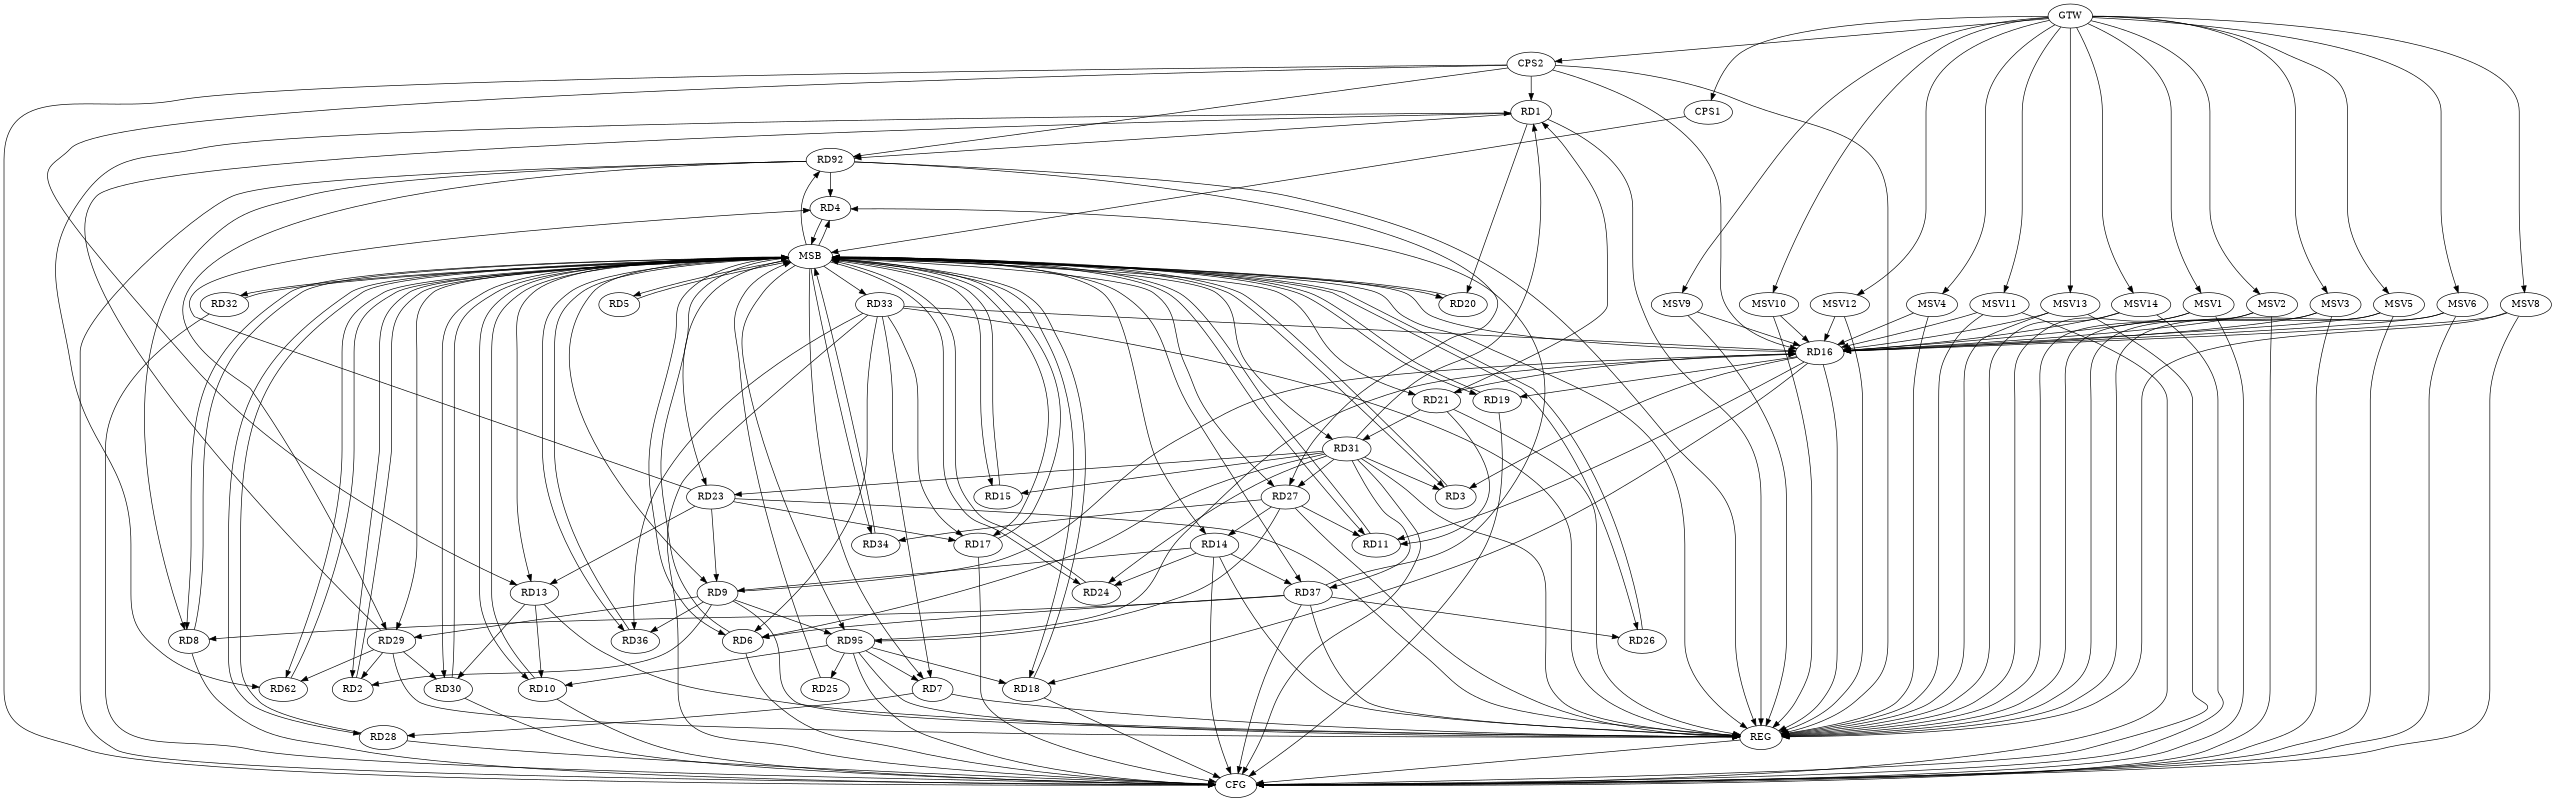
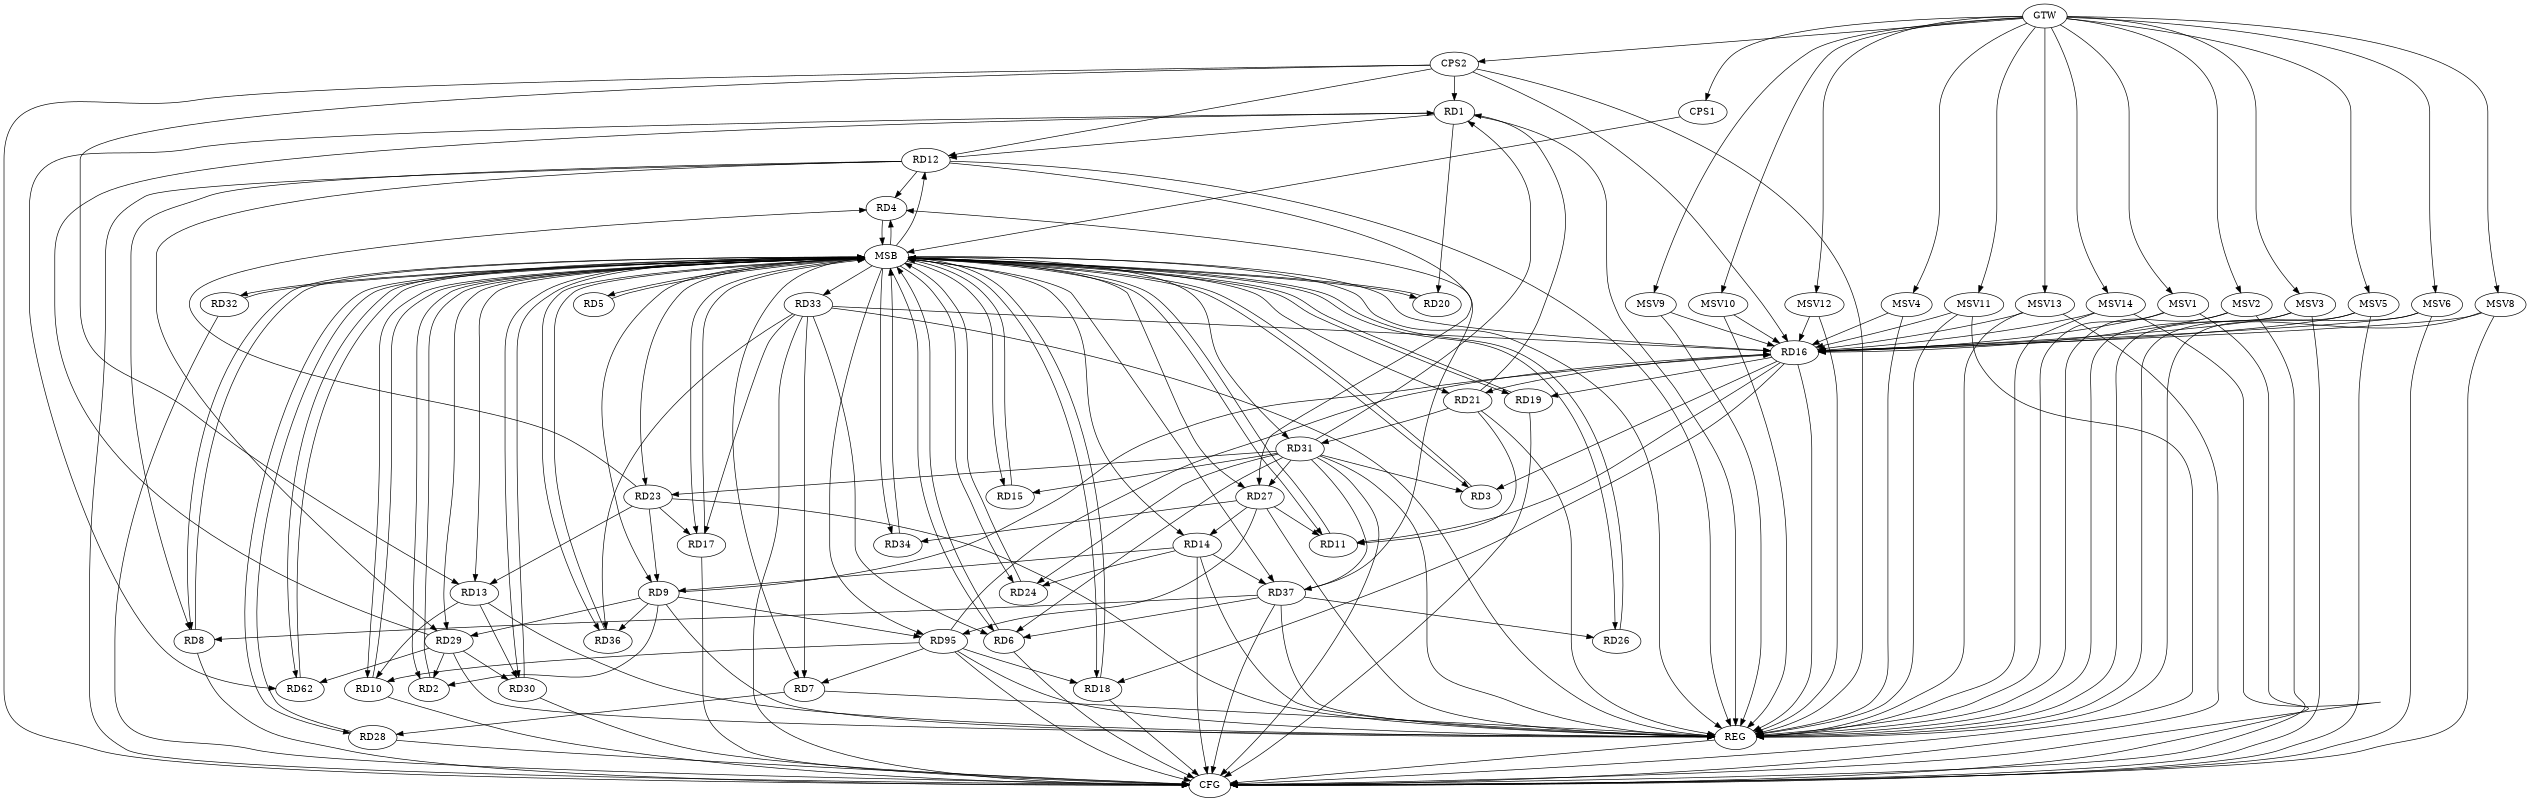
(830, 160) -> (926, 160)
(825, 689) -> none
